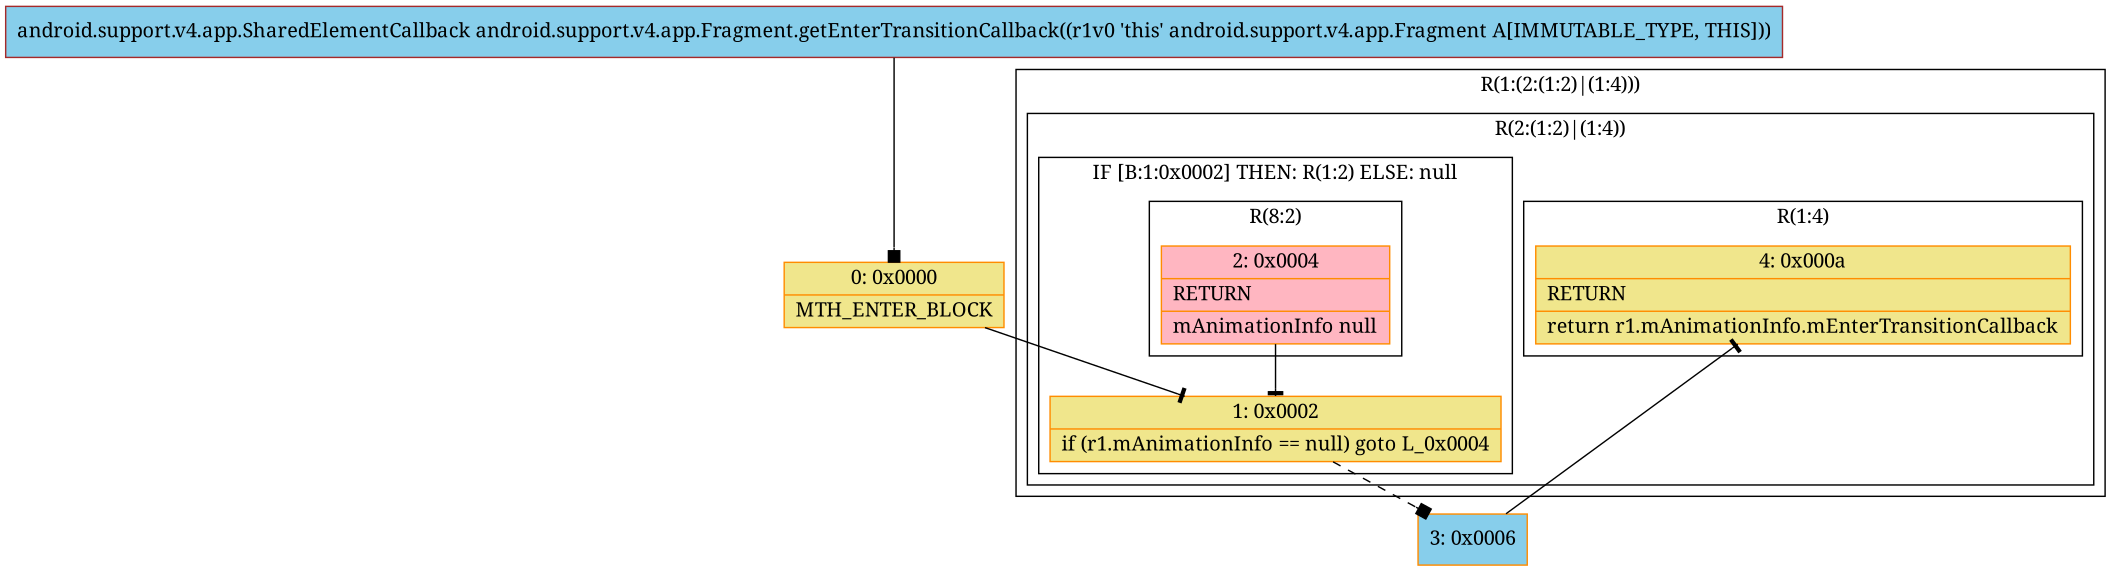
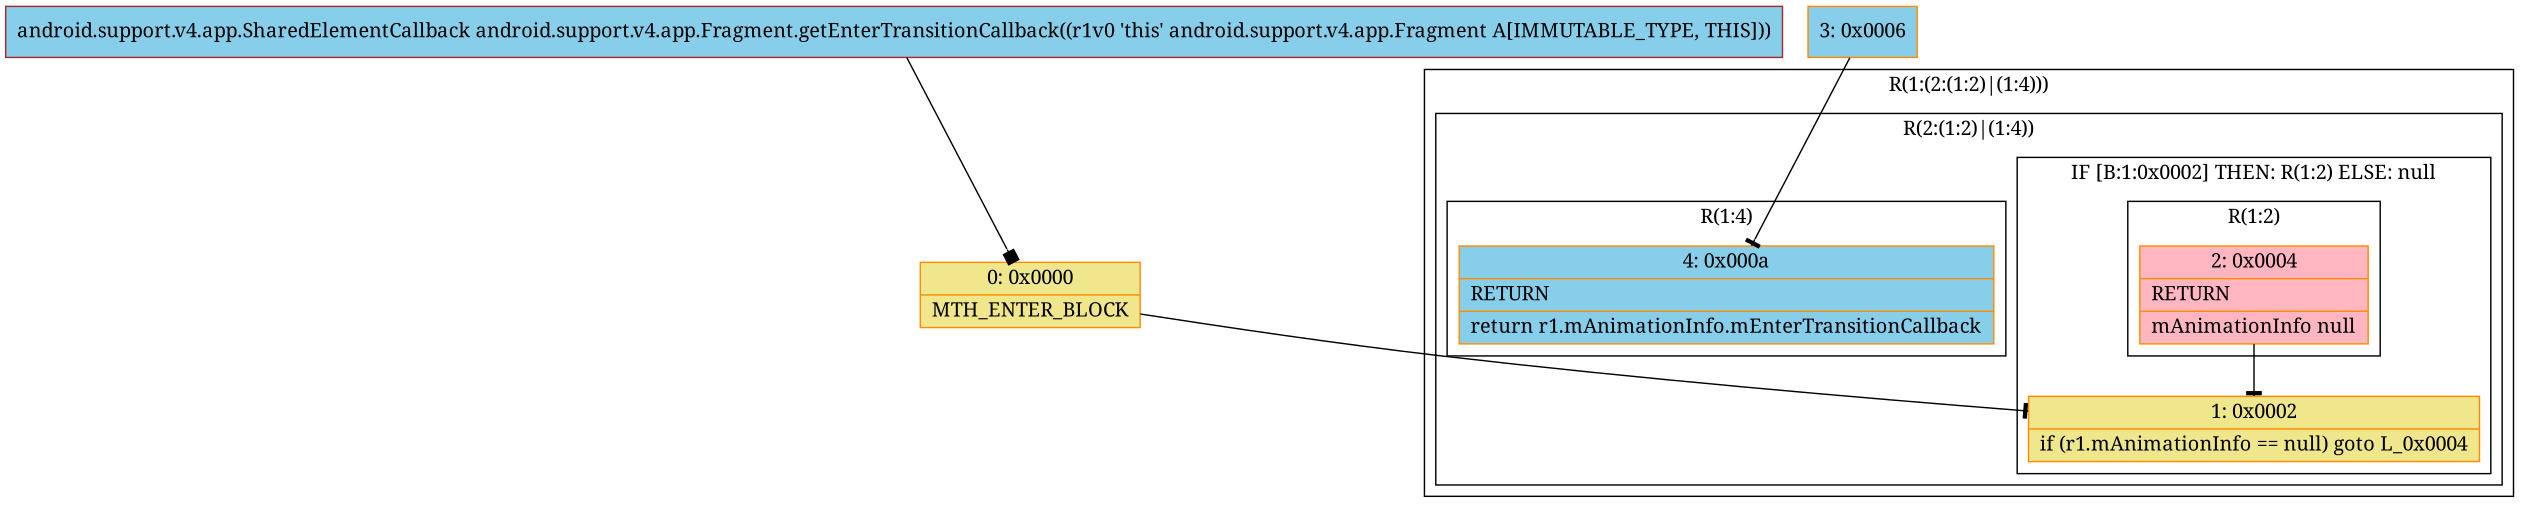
(1276, 218) -> (2254, 218)
(1803, 295) -> (1726, 295)
(1374, 484) -> none
